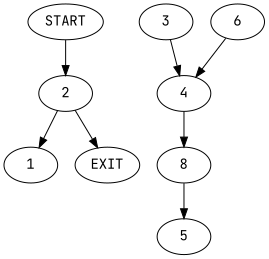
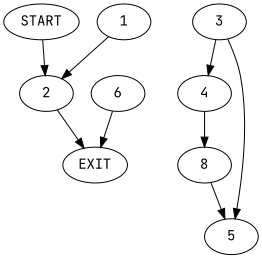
(214, 54) -> (108, 125)
none -> (244, 123)
(51, 125) -> (89, 54)
